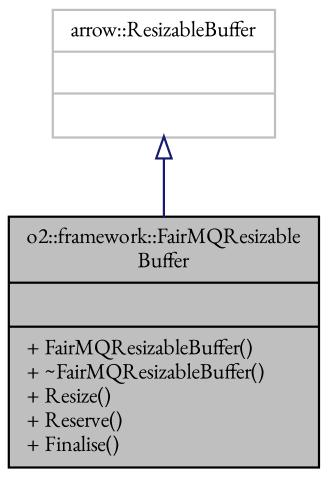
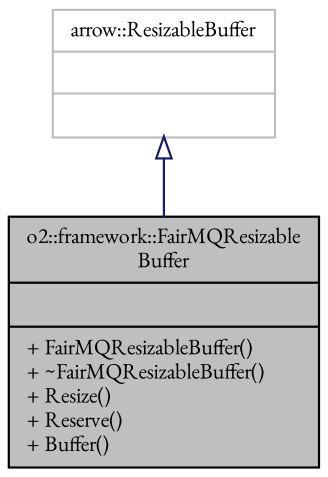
(74, 444) -> (68, 444)
